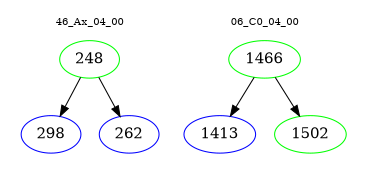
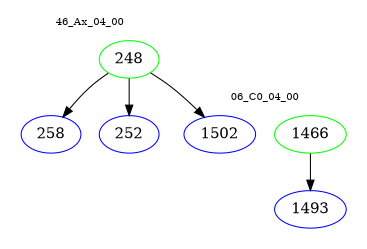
(285, 92) -> (183, 96)
(51, 134) -> (51, 134)
(129, 134) -> (129, 134)
(220, 134) -> (310, 209)
(310, 134) -> (220, 134)
